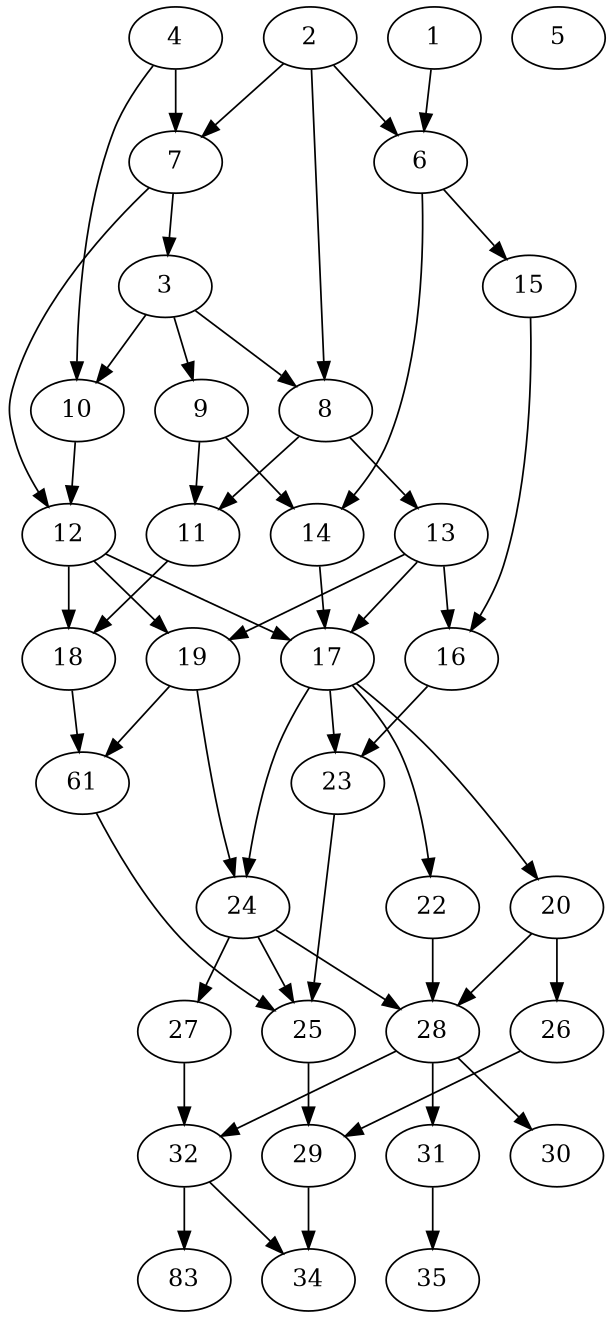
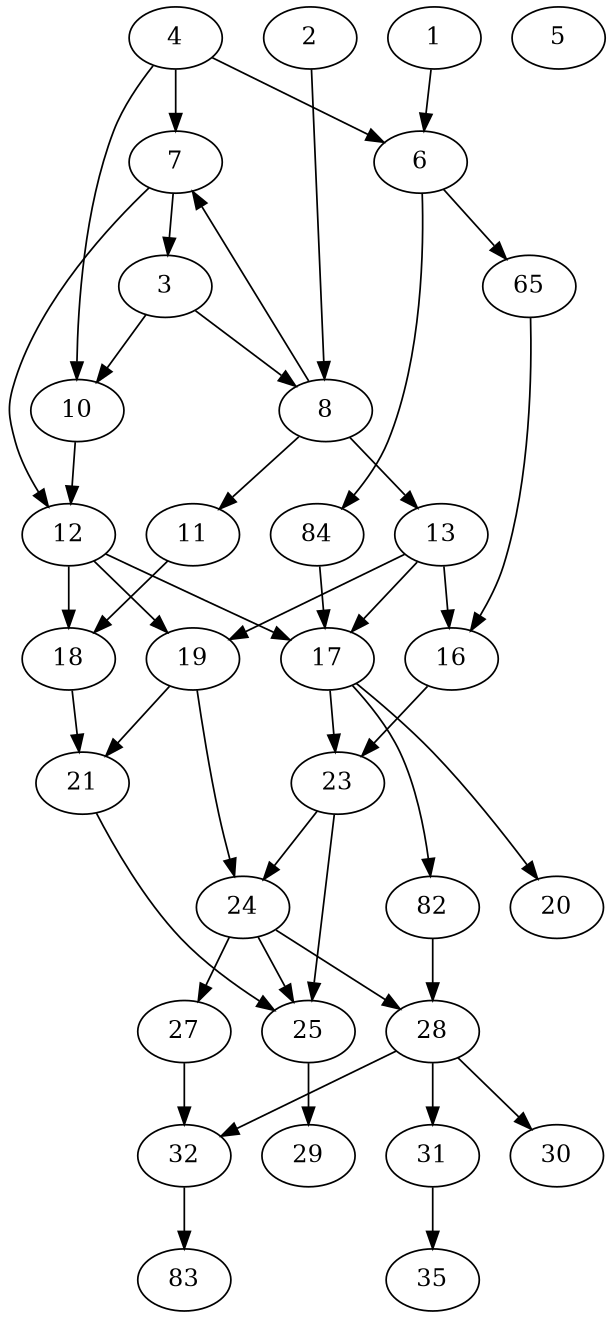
(249, 94) -> (255, 294)
(360, 94) -> (290, 96)
(529, 286) -> (529, 286)
(202, 411) -> none
(317, 535) -> (317, 535)
(270, 770) -> (296, 838)
(83, 783) -> (83, 783)
(433, 907) -> (433, 907)
(501, 963) -> none
(557, 1032) -> none
(309, 1280) -> none
